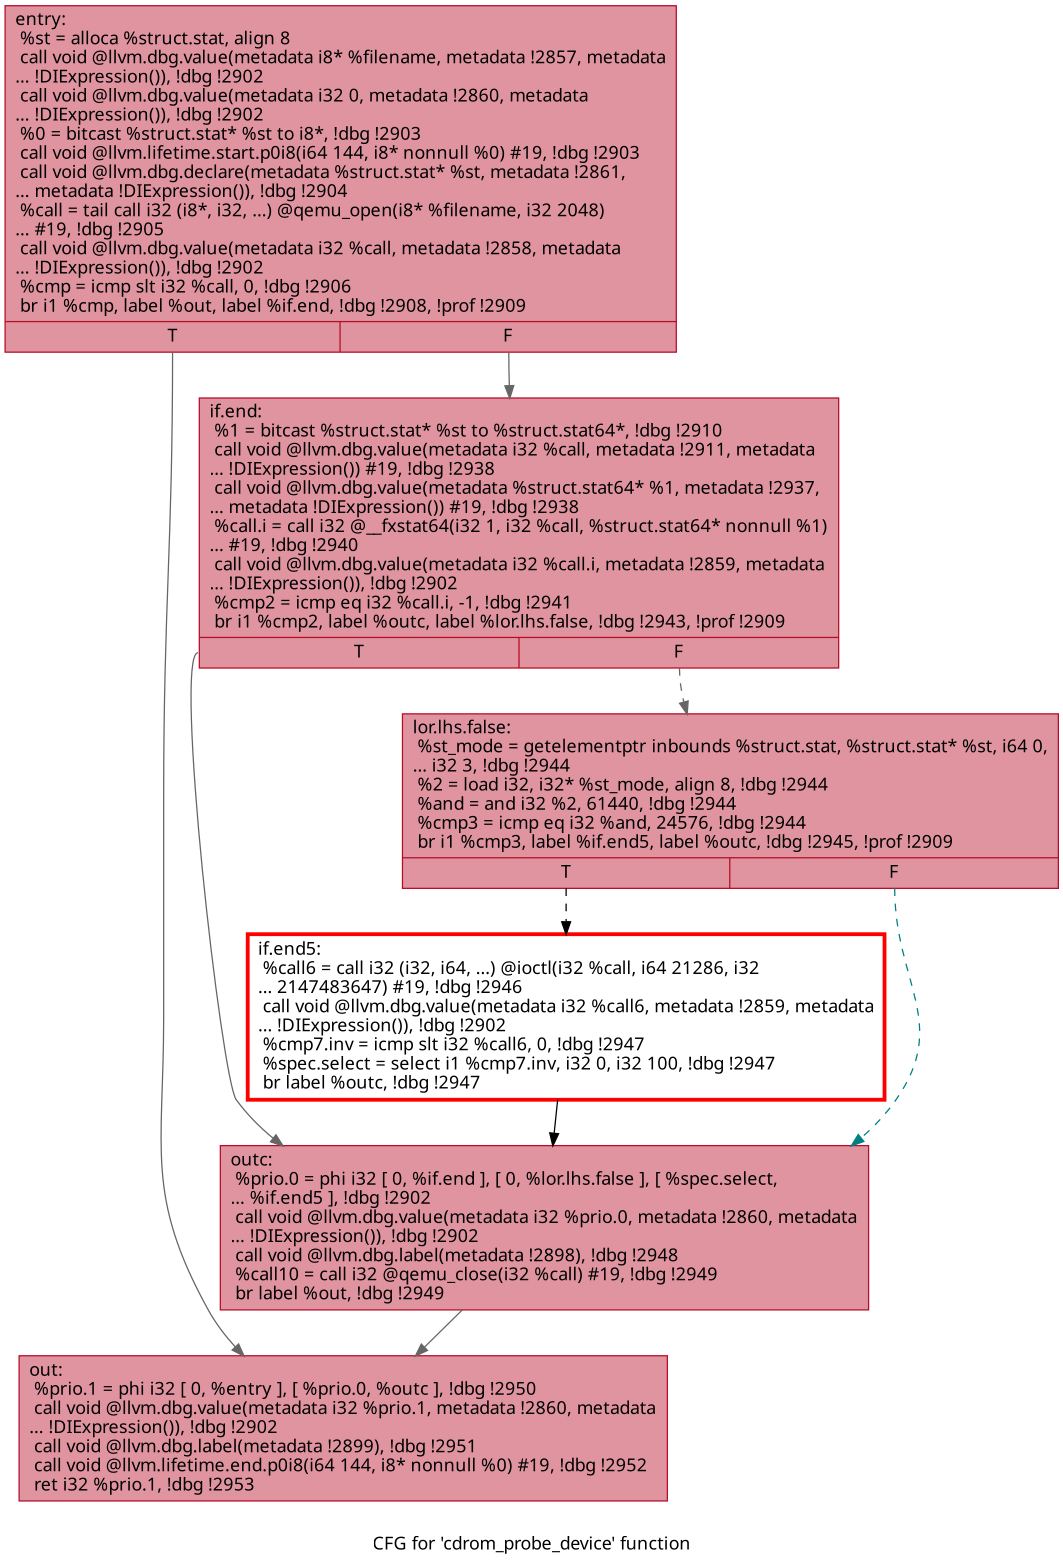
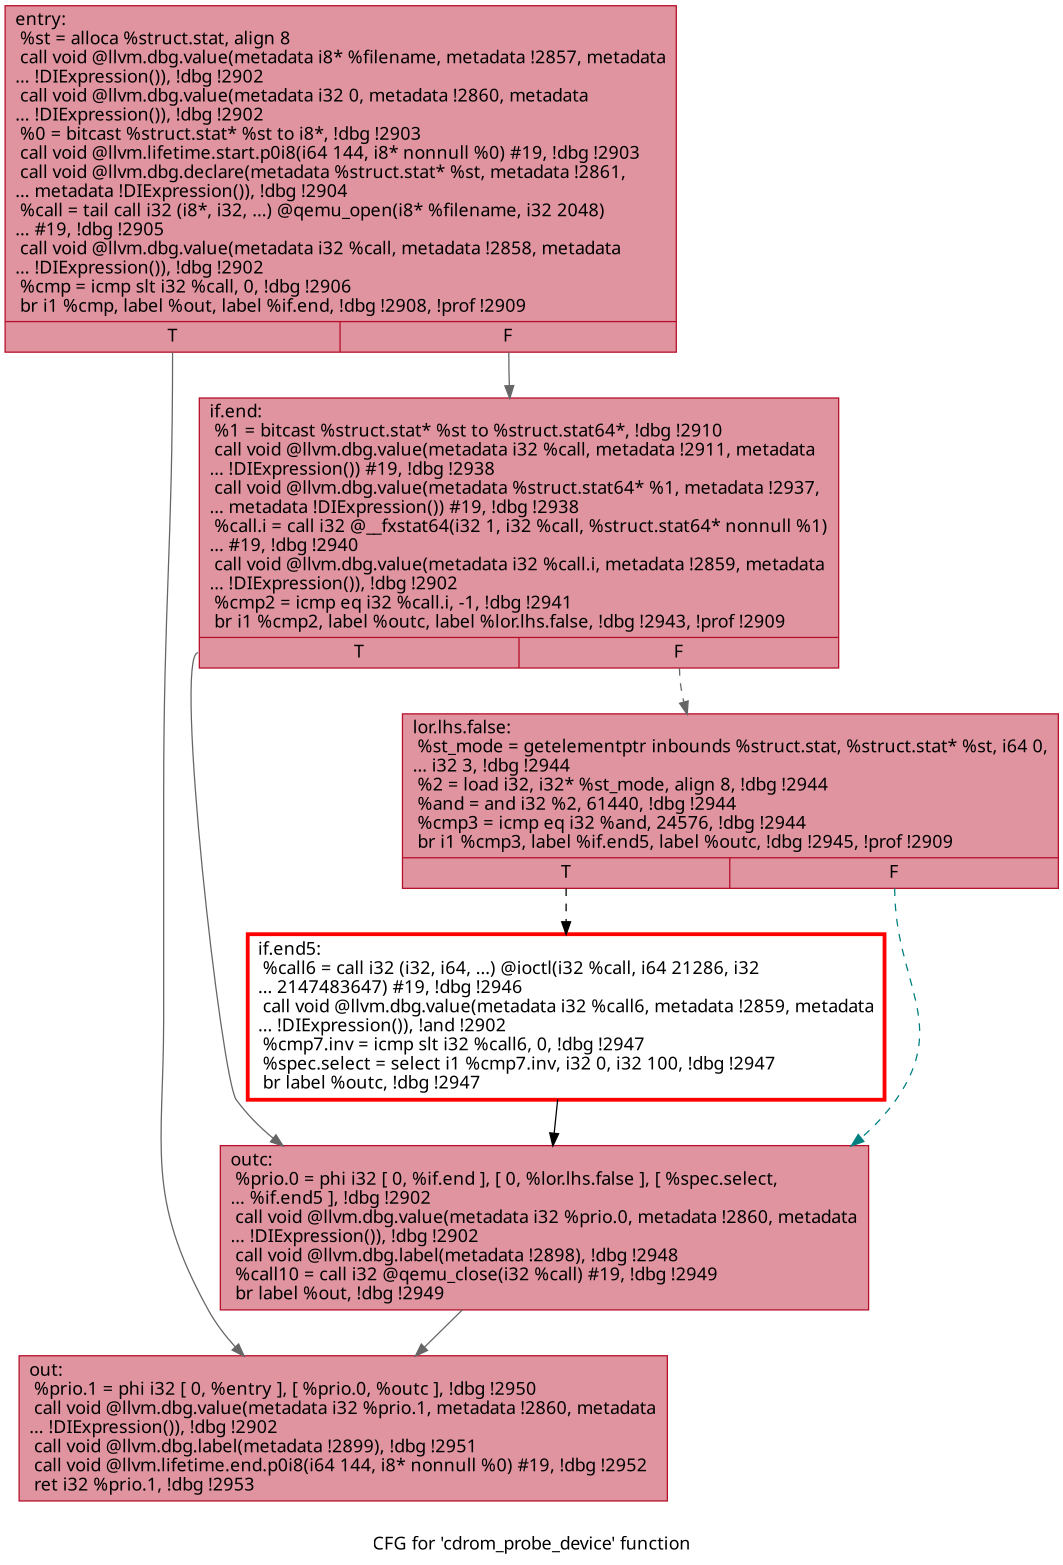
(383, 1026) -> (383, 1026)
